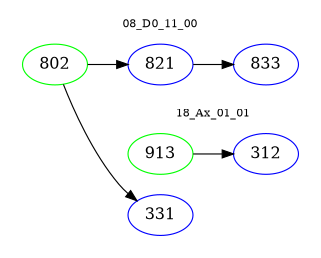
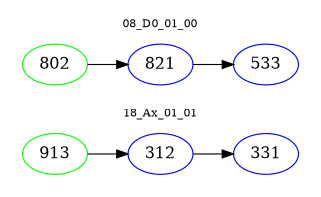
(160, 24) -> (160, 24)
(266, 65) -> (266, 65)
(91, 142) -> (208, 154)
